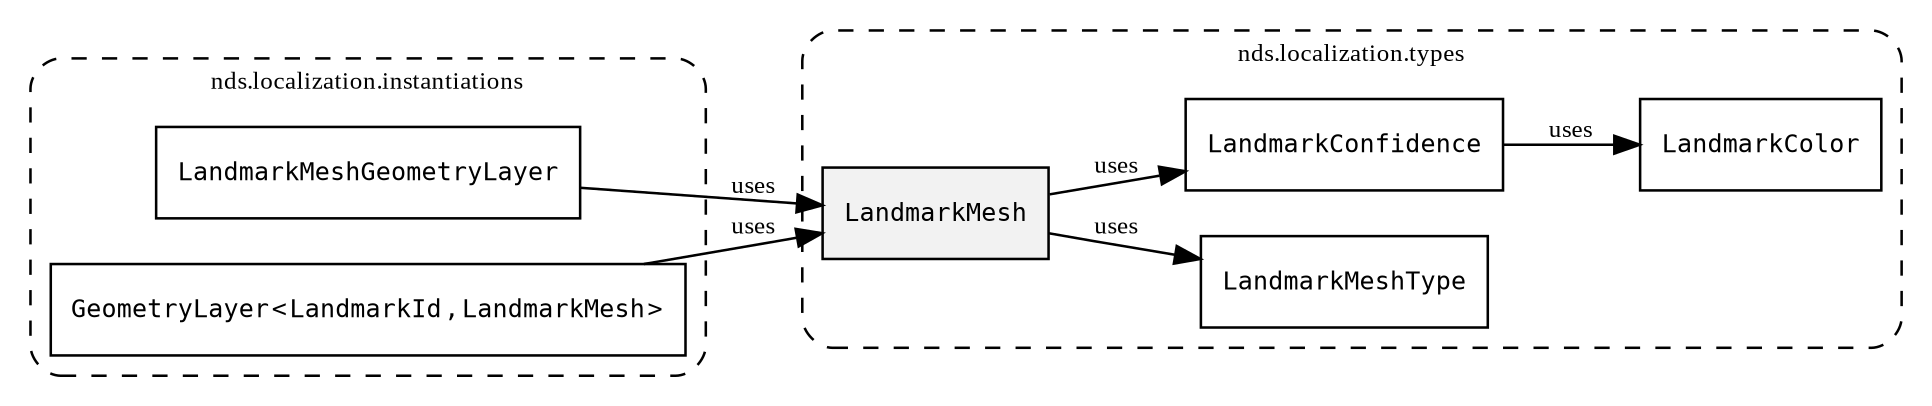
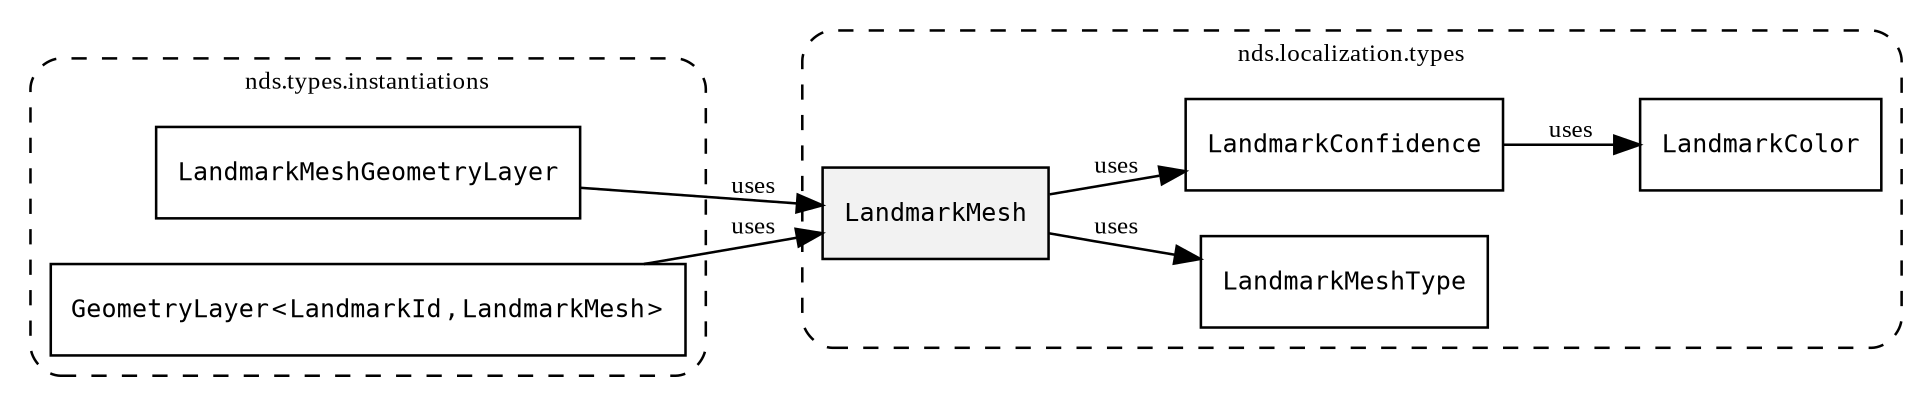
(368, 83) -> (368, 83)
